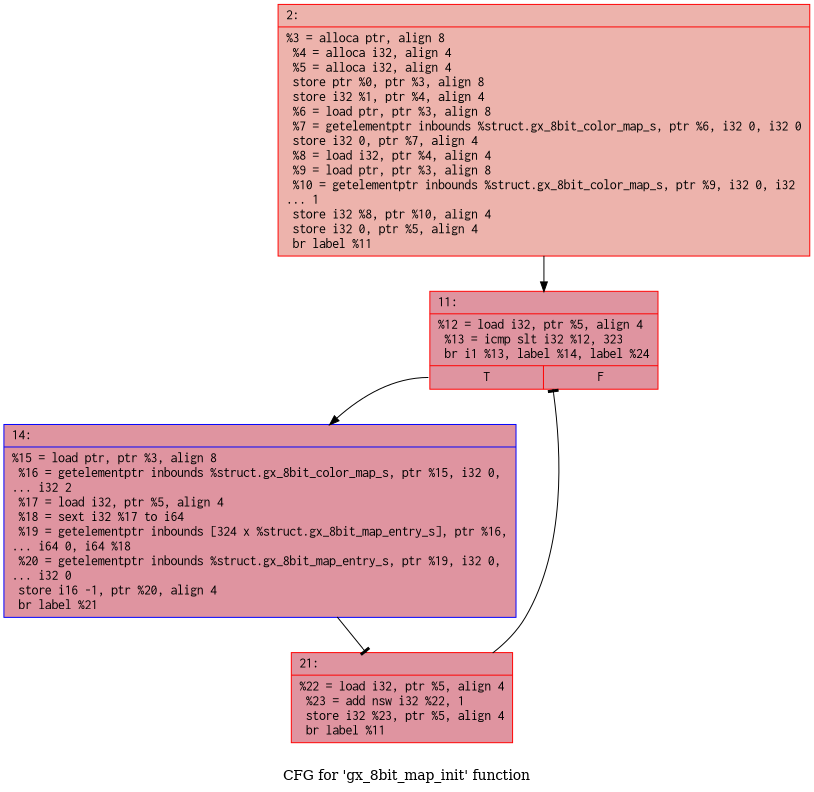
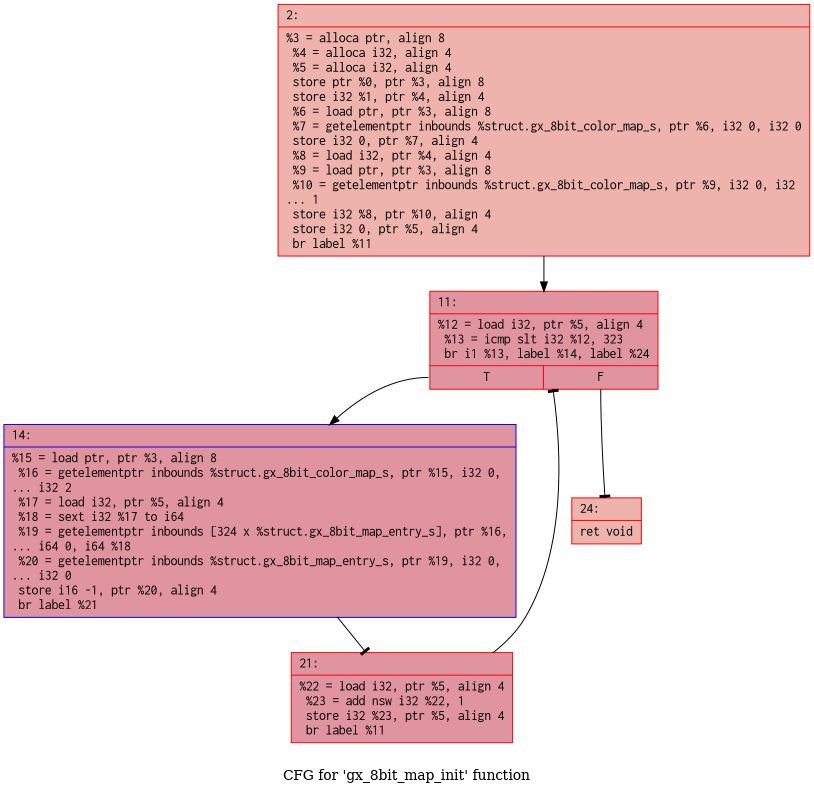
none -> (607, 521)
